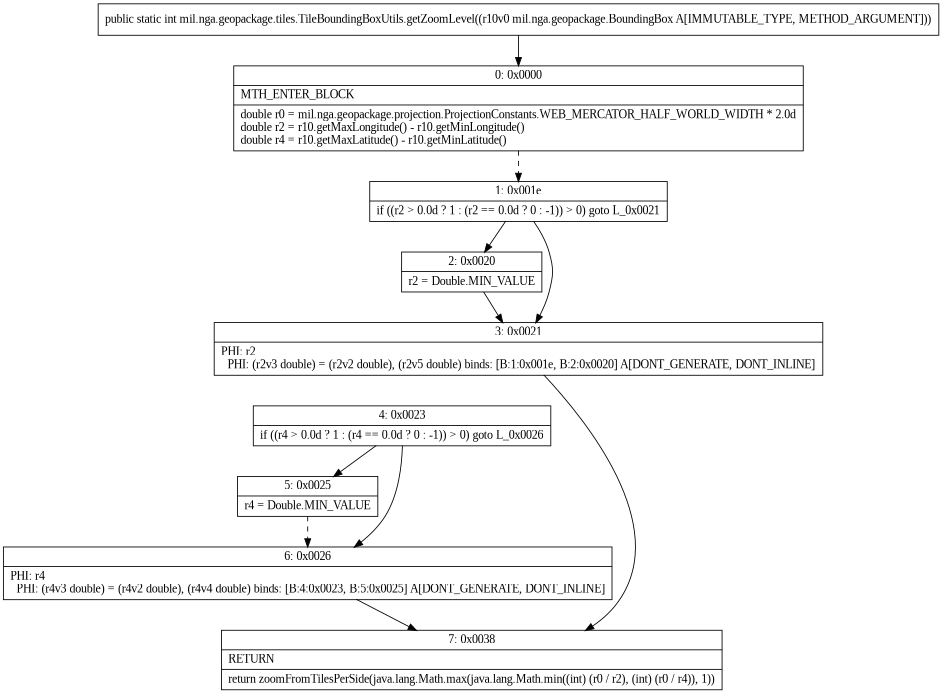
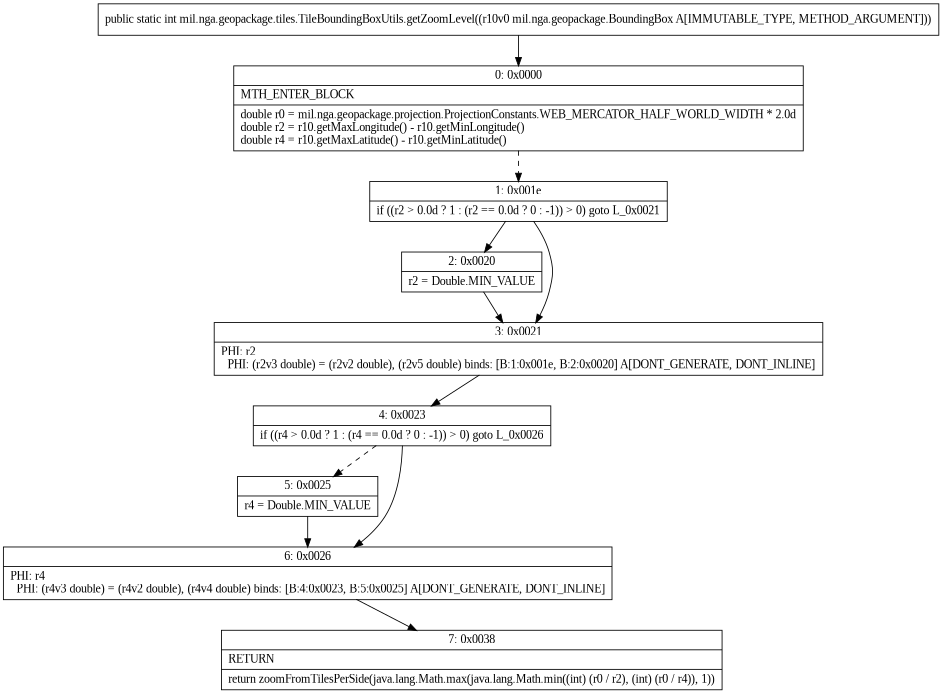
(358, 459) -> (358, 459)
(624, 496) -> (459, 388)
(308, 527) -> (308, 527)
